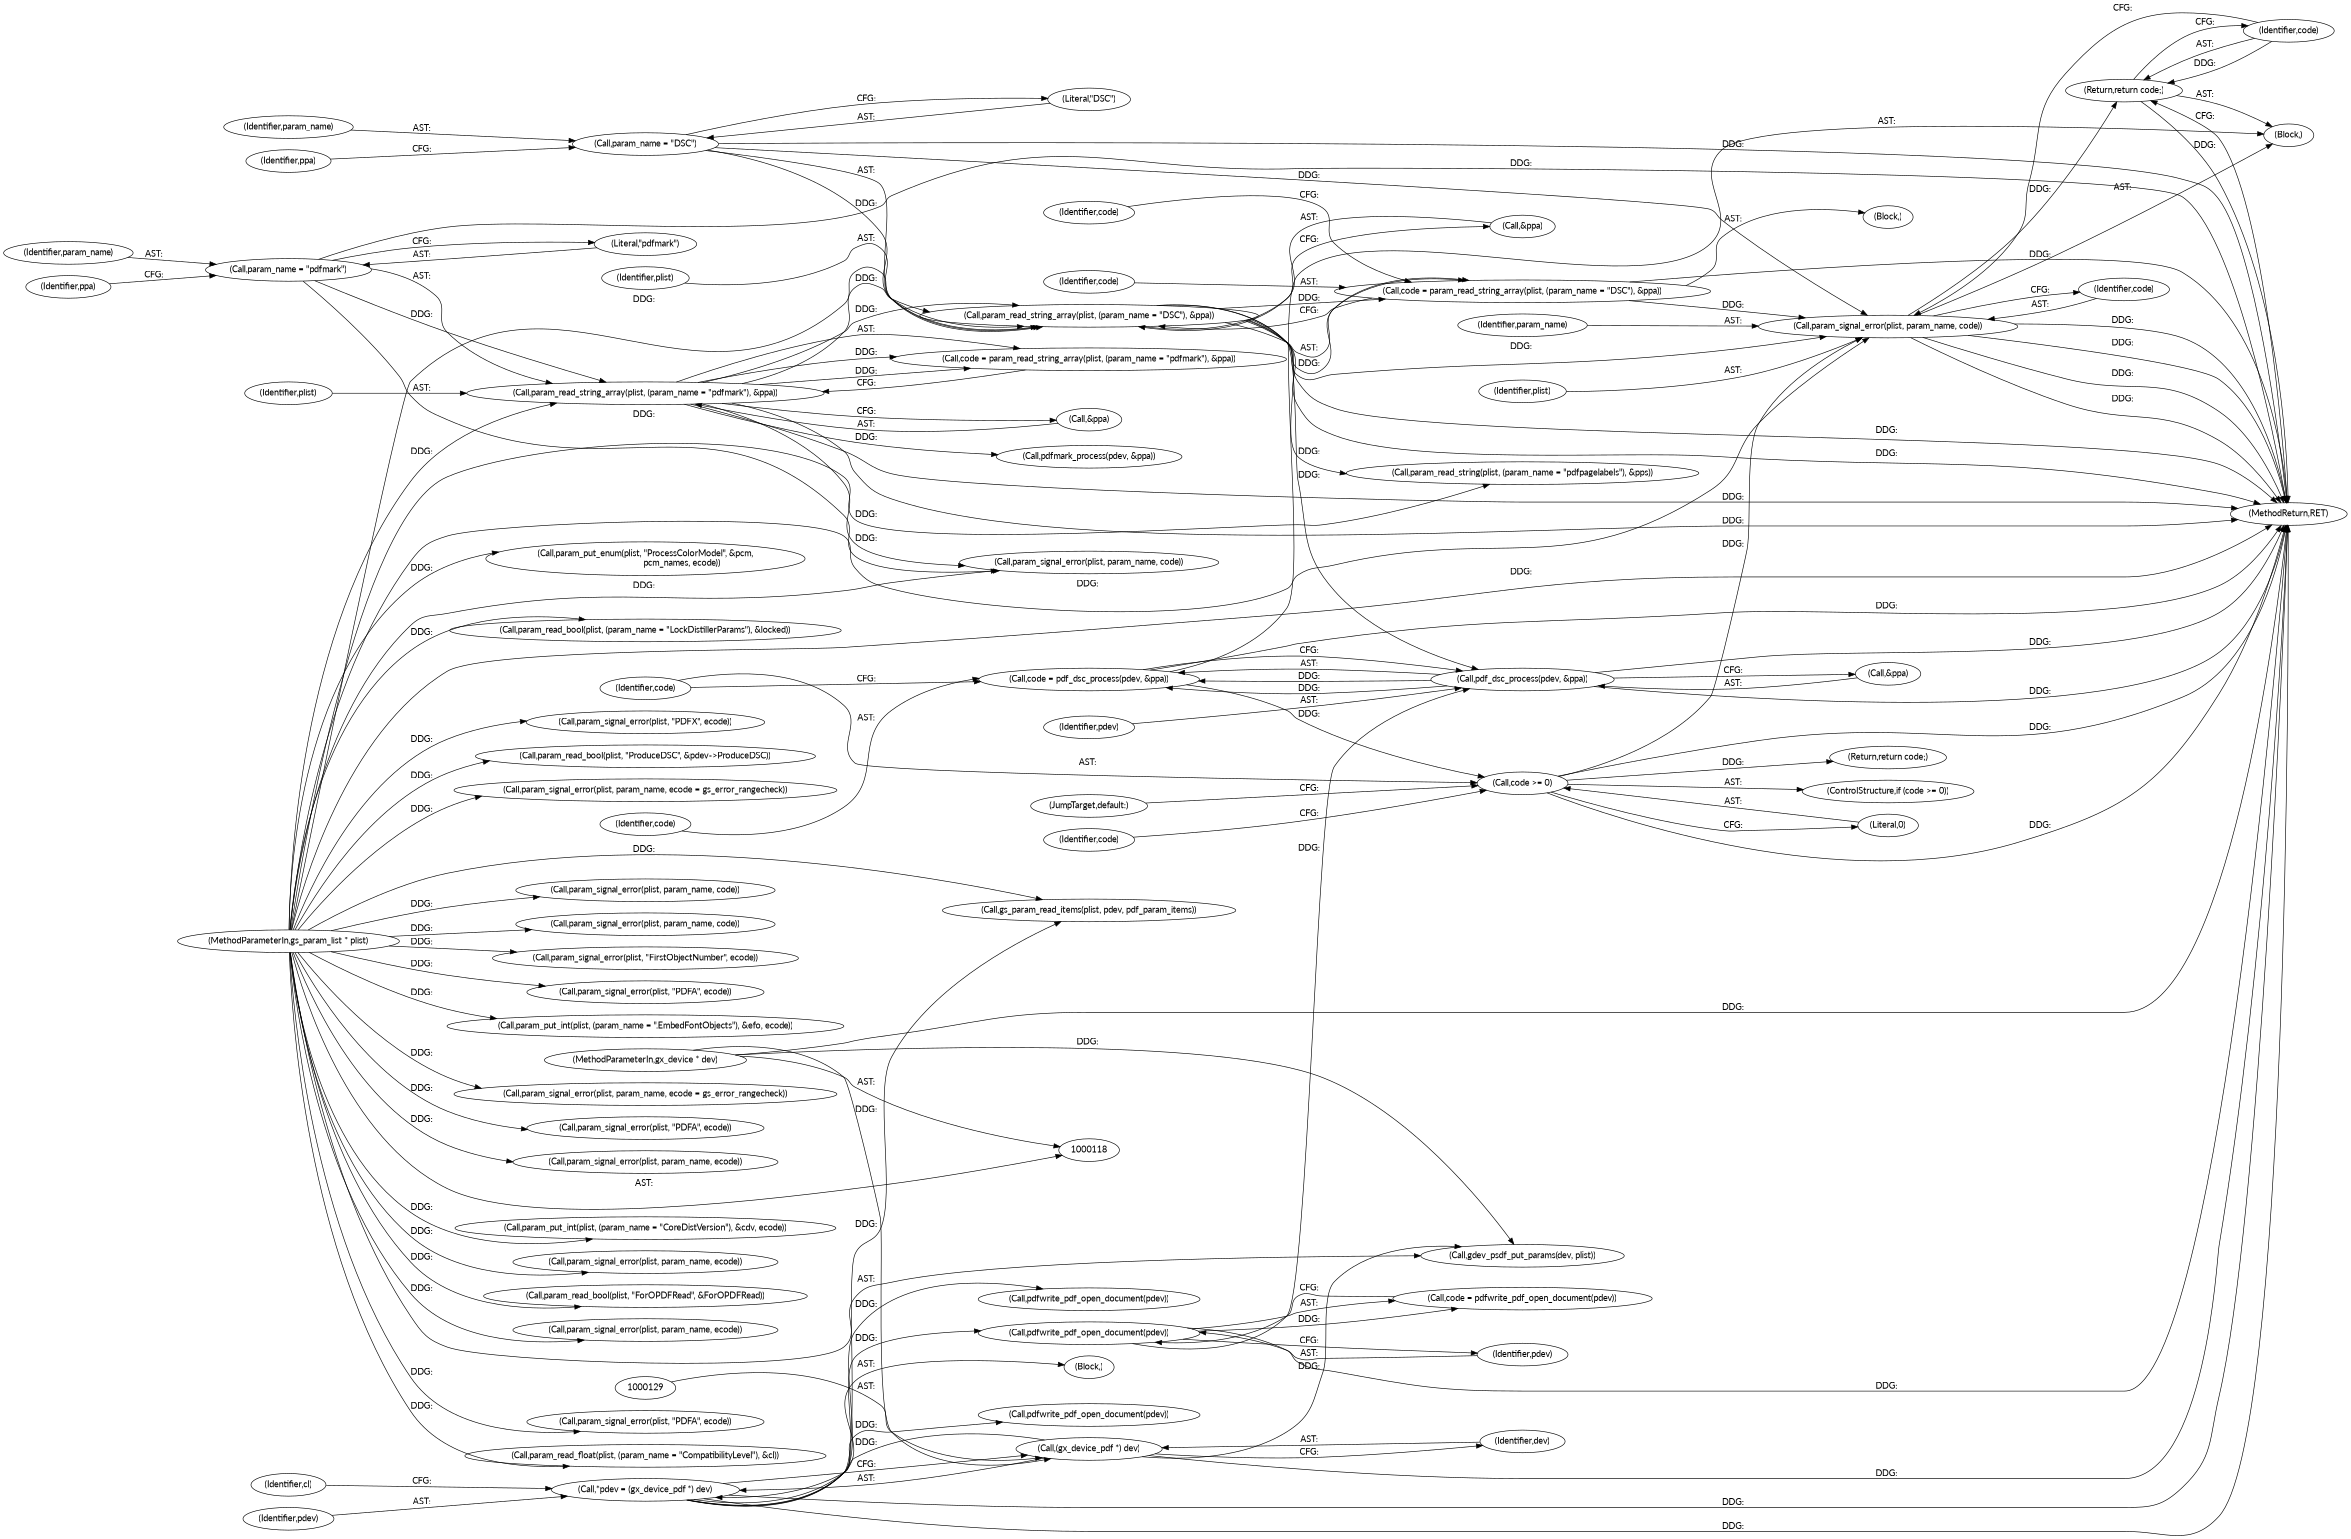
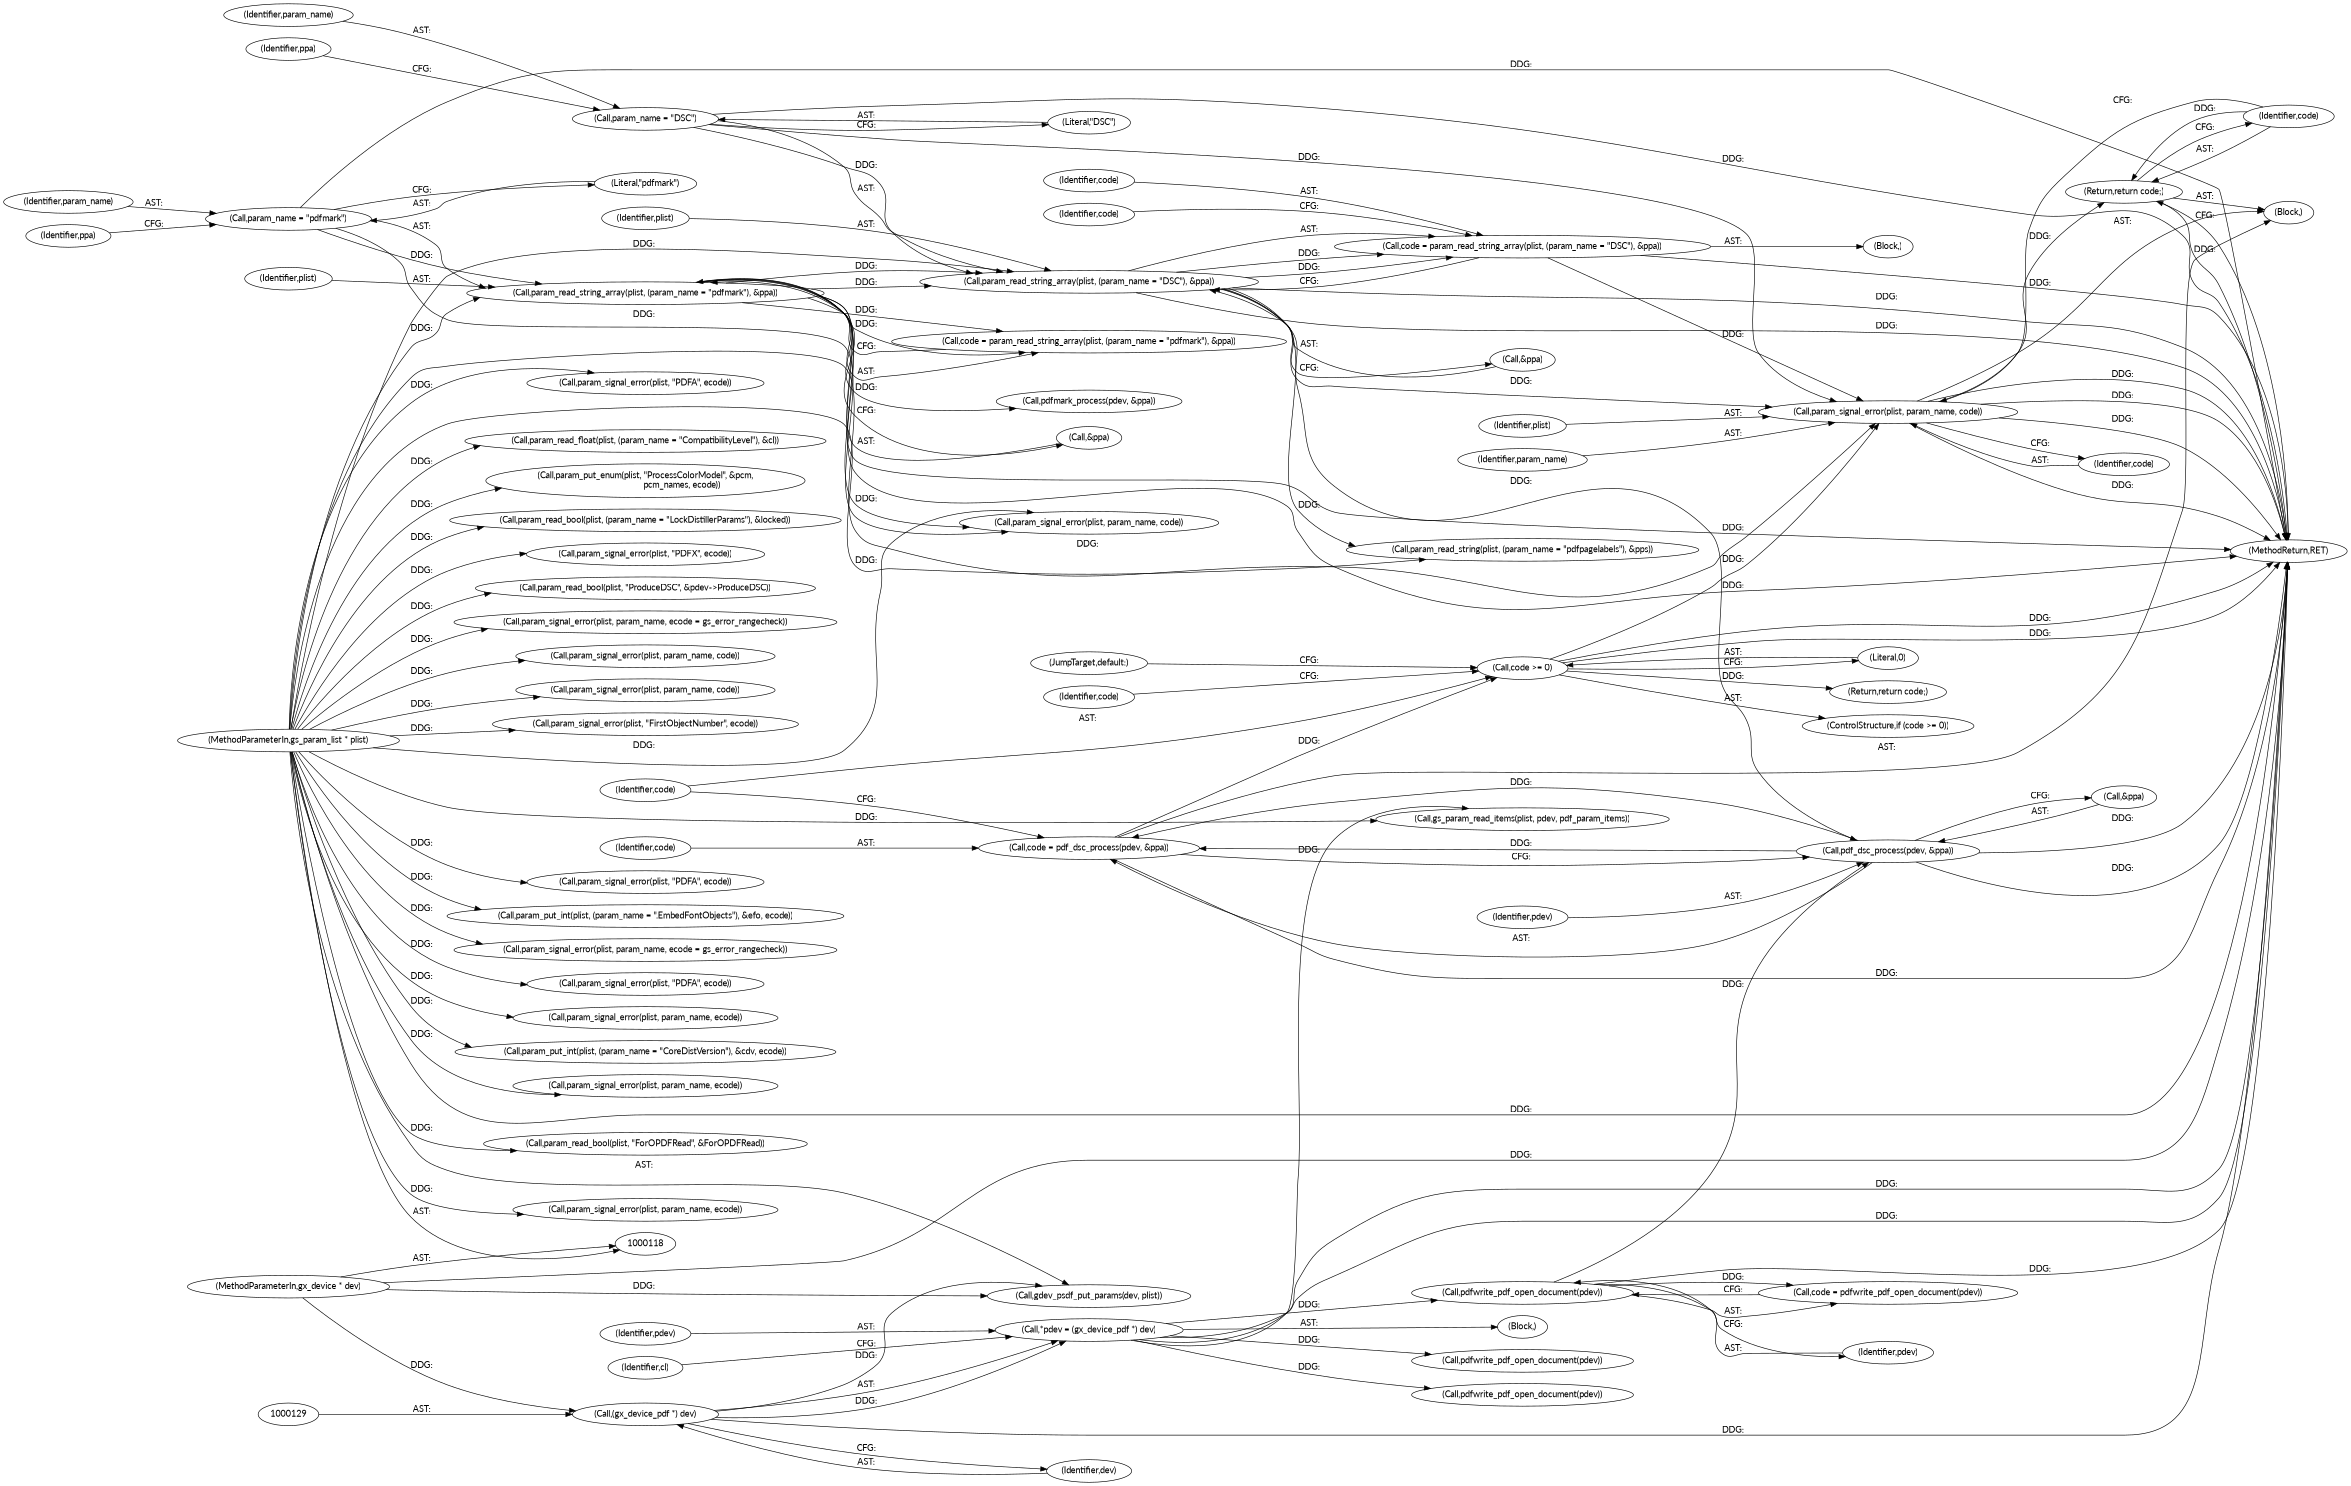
(872, 1470) -> none
